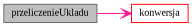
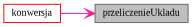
(110, 13) -> (73, 13)
